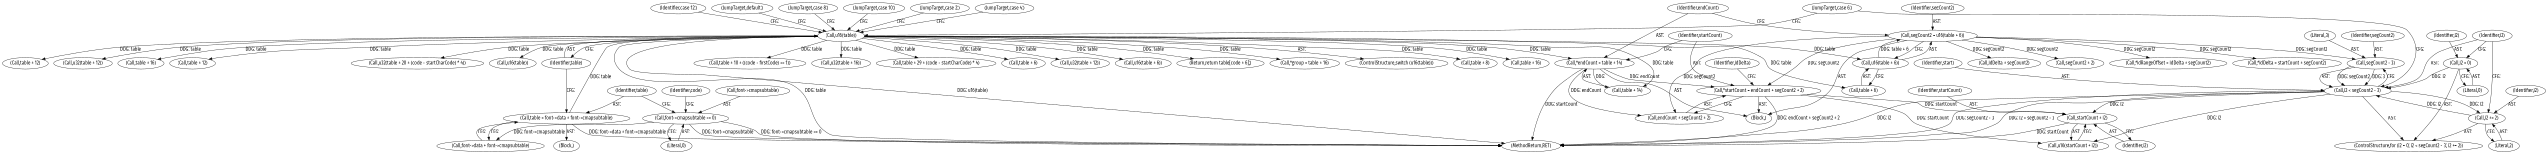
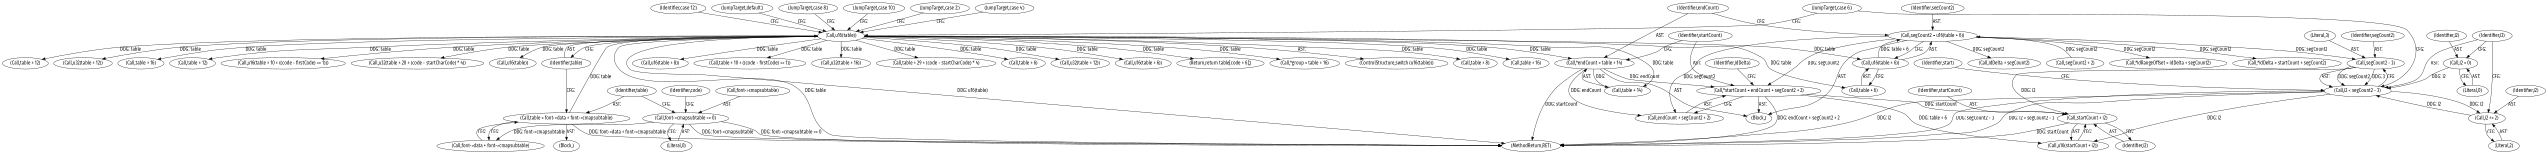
(2009, 48) -> (2047, 43)
none -> (283, 63)
none -> (660, 63)
(2066, 77) -> (2066, 77)
(2208, 95) -> (2150, 70)
(1933, 118) -> (1933, 118)
(2409, 146) -> none
